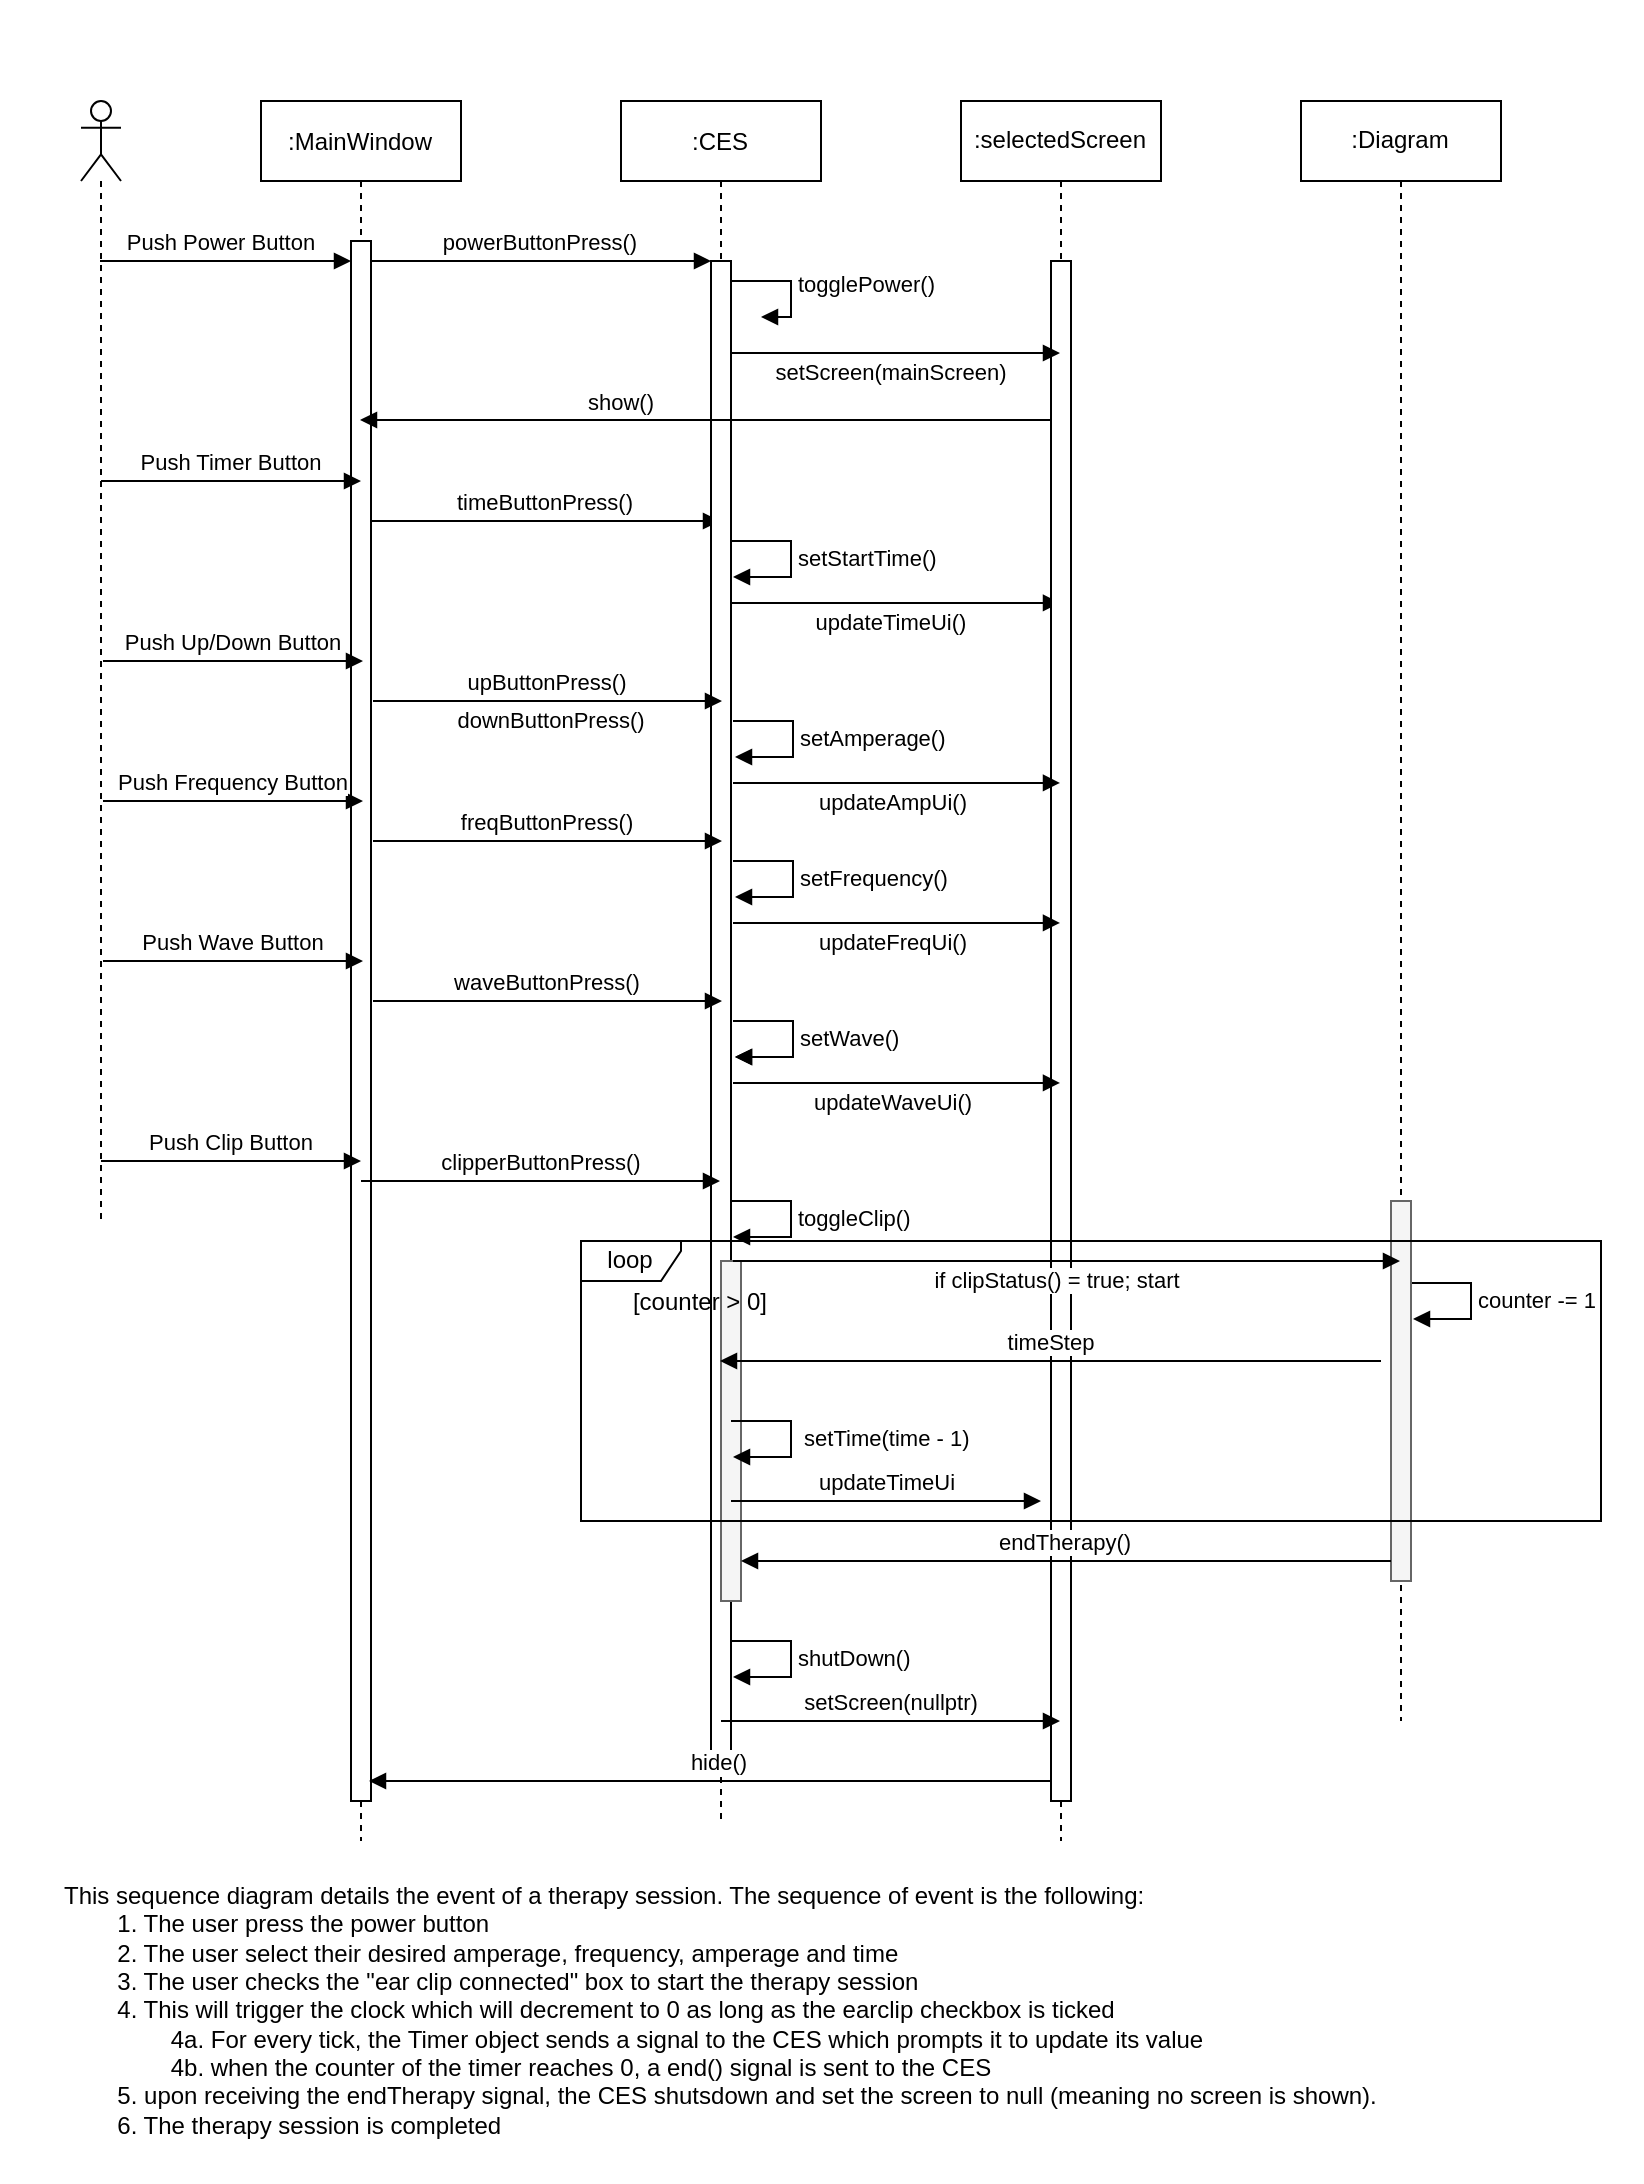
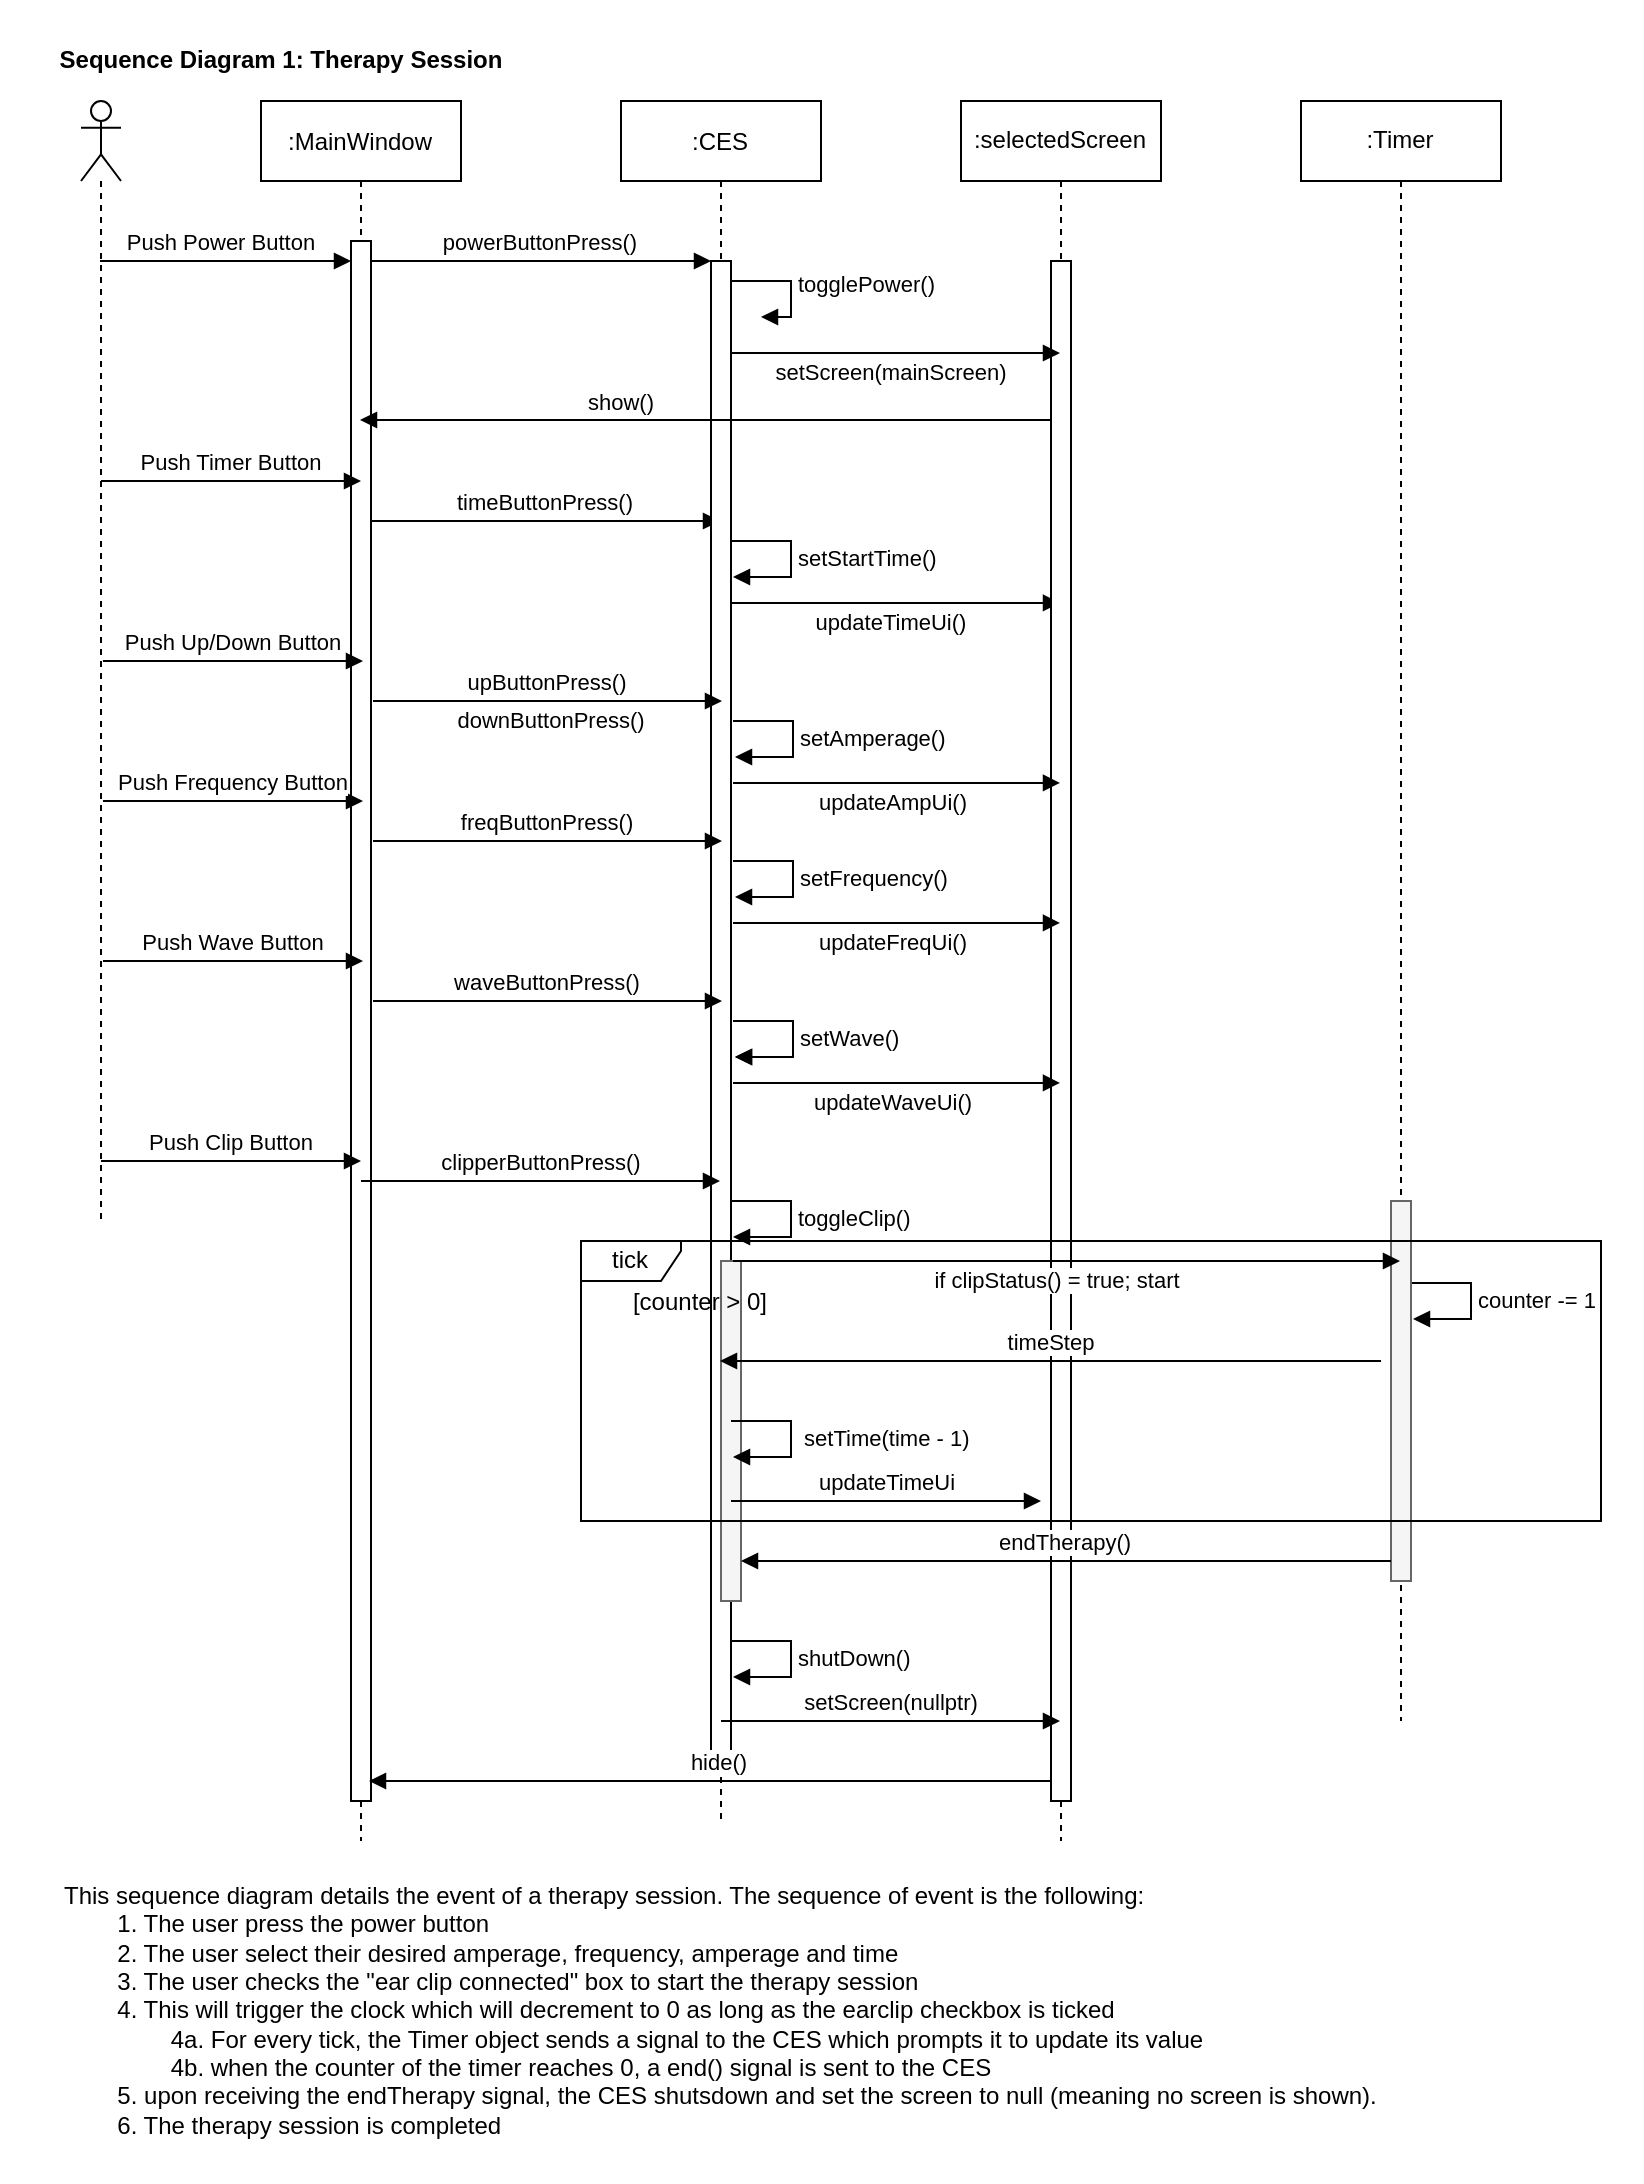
none -> (281, 61)
(1401, 141) -> (1401, 141)
(631, 1261) -> (631, 1261)
